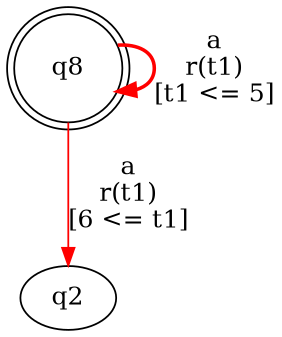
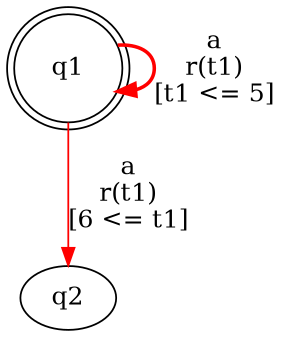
(68, 68) -> (68, 68)
